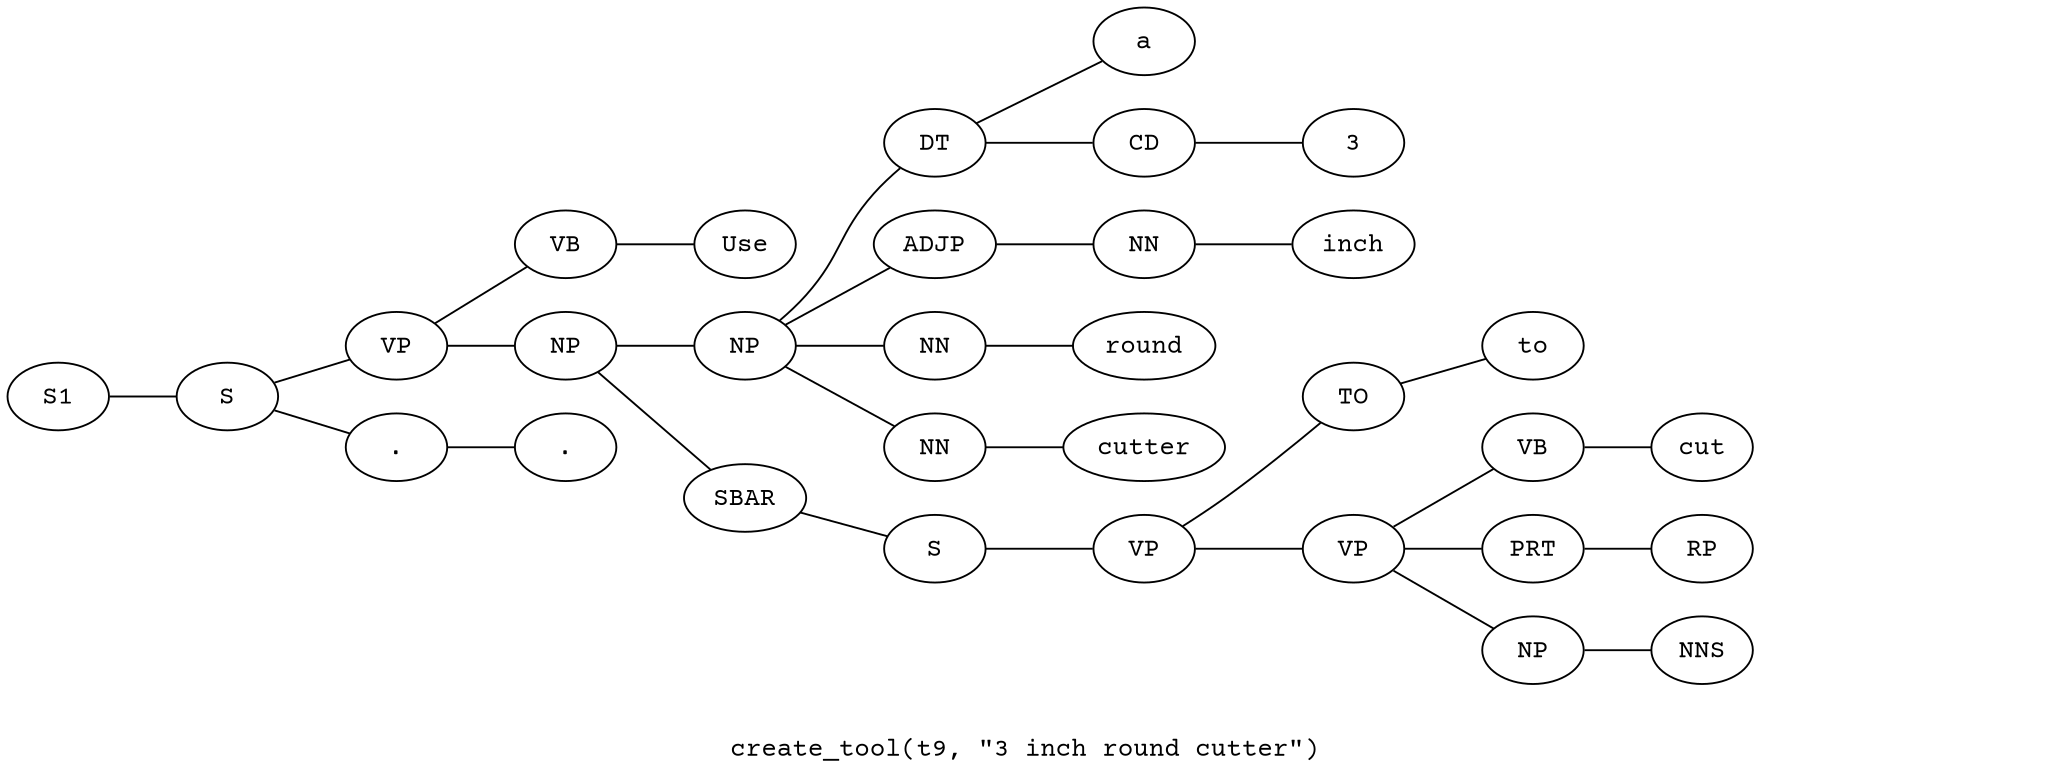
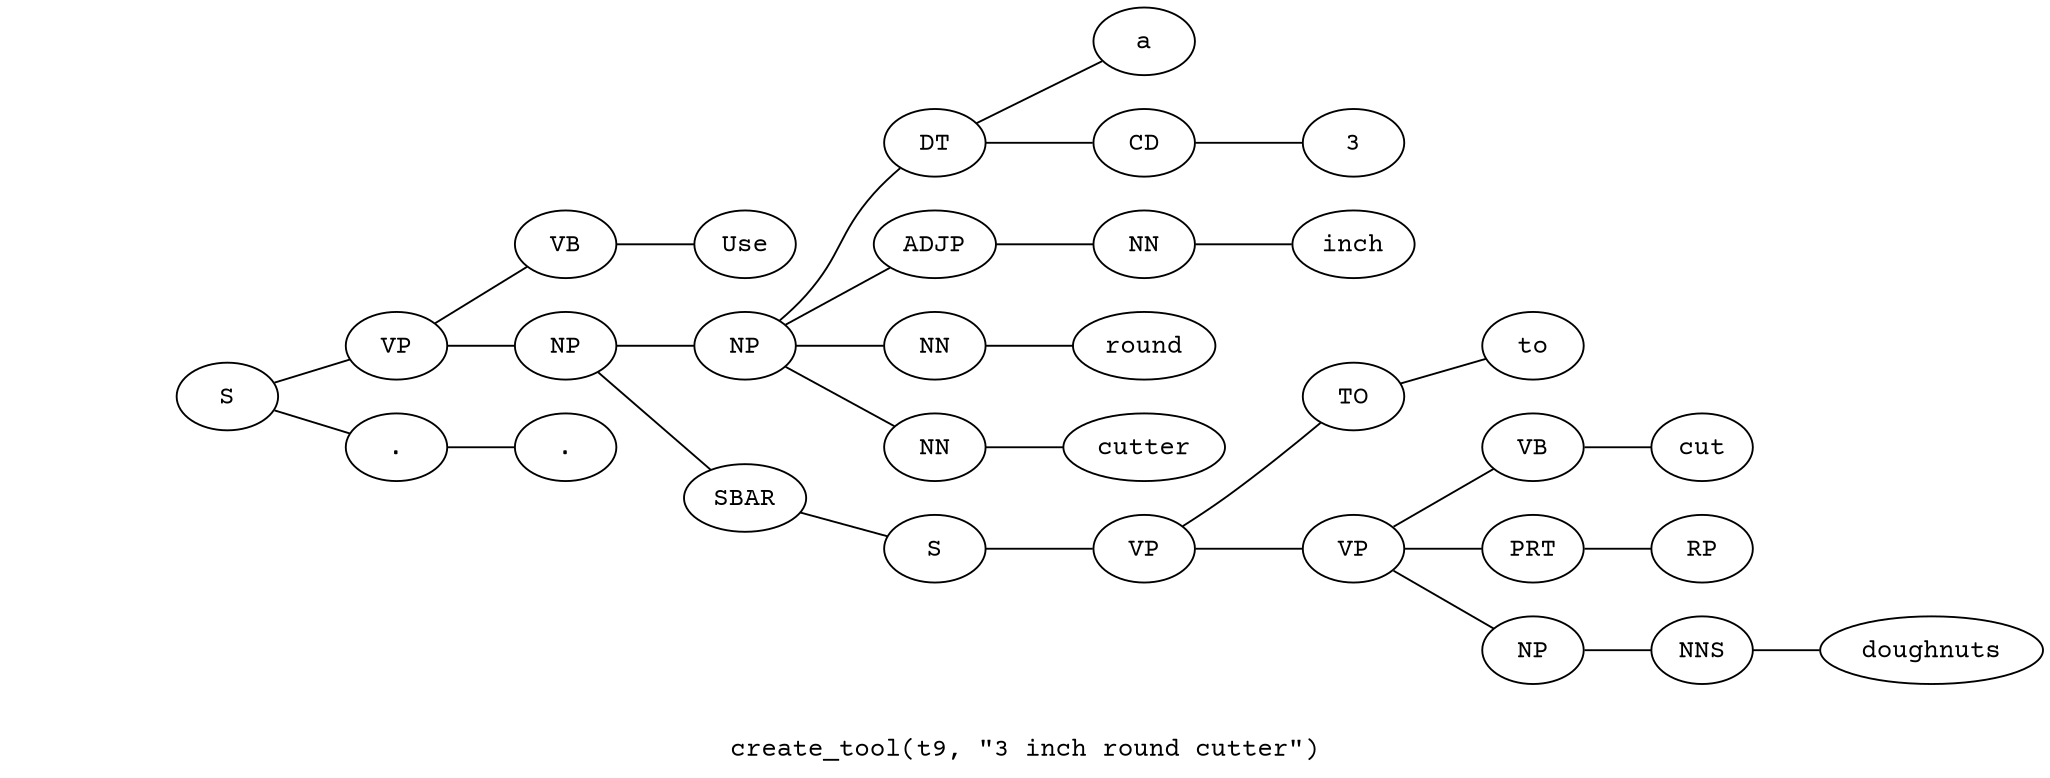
(58, 397) -> none
none -> (1932, 650)
